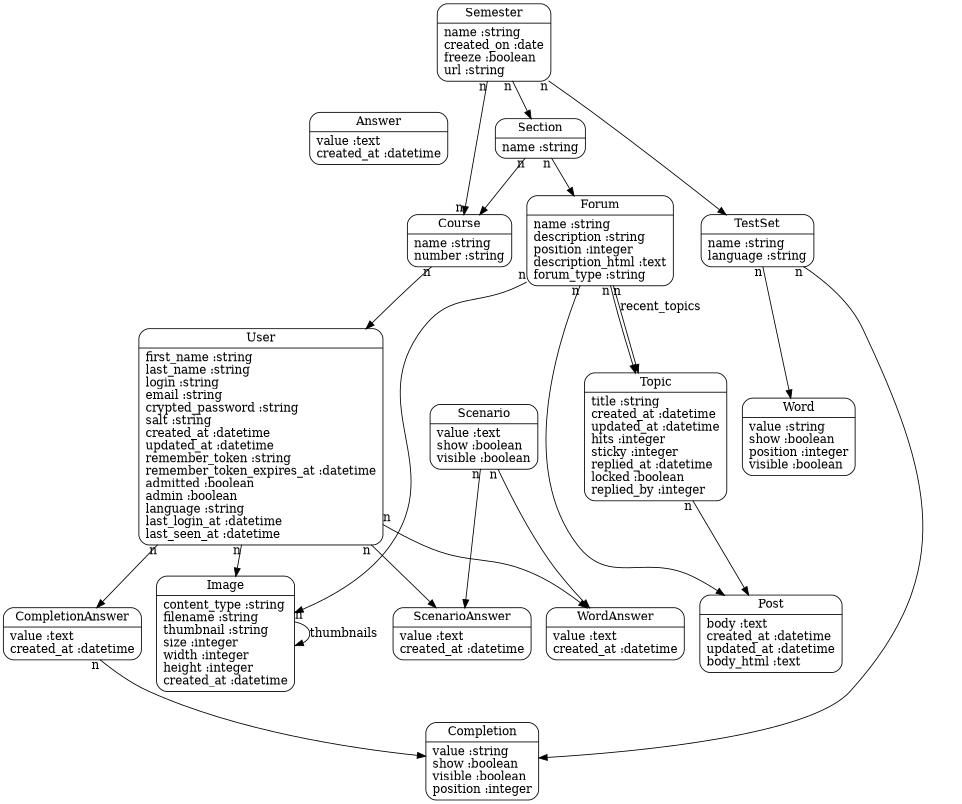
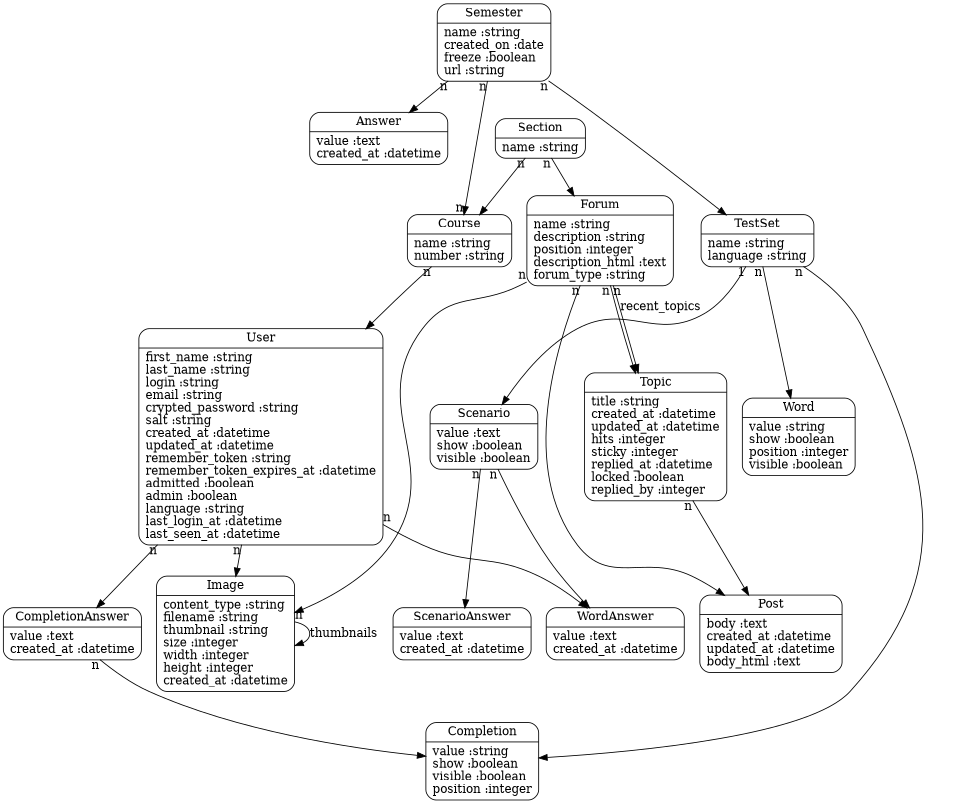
(520, 96) -> (432, 94)
none -> (631, 320)
(401, 573) -> none
